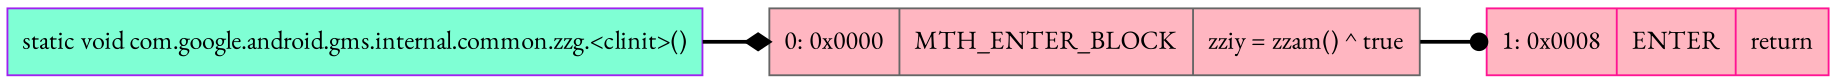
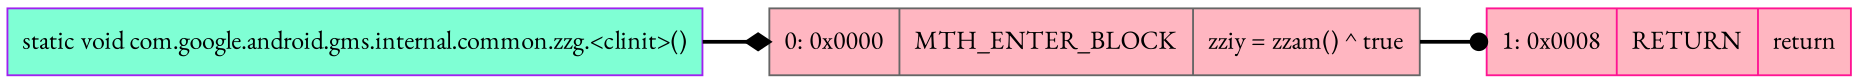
(1676, 41) -> (1687, 41)
